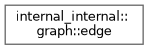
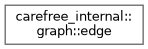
(74, 25) -> (74, 25)
